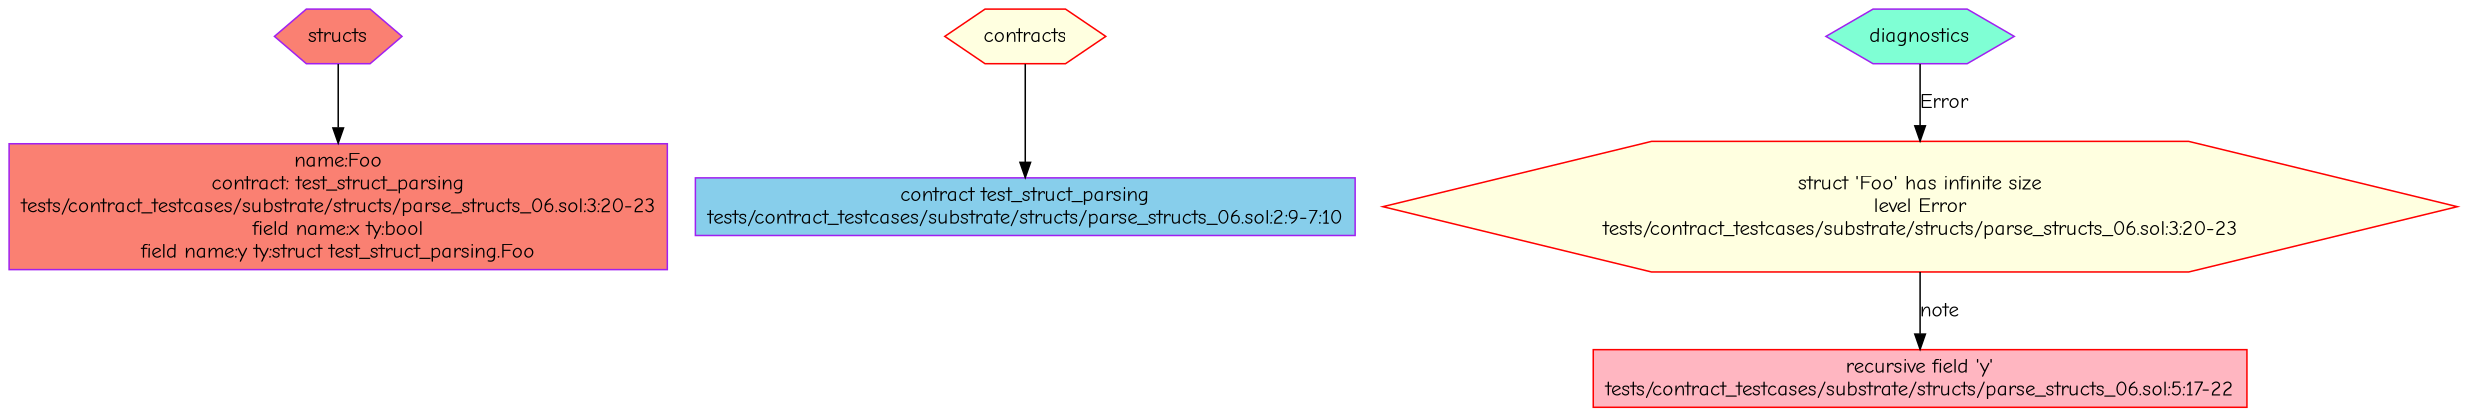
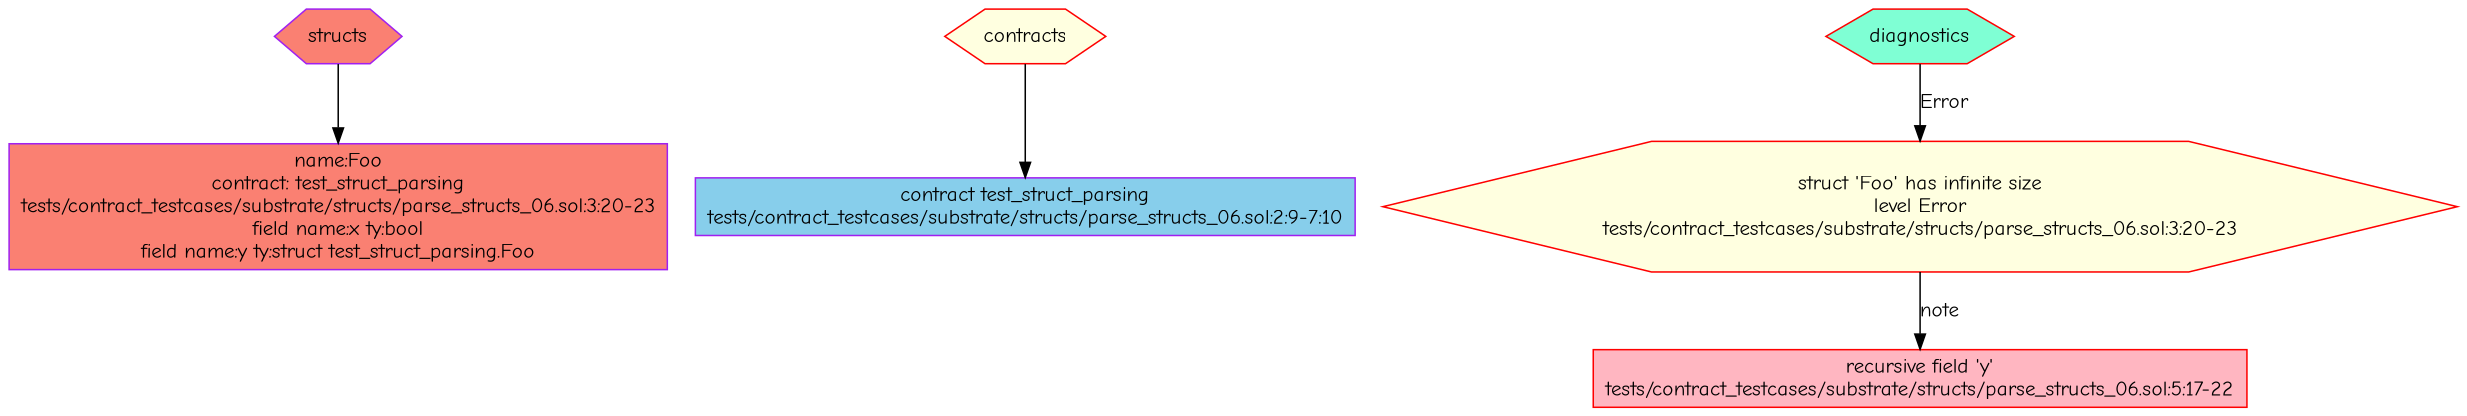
(1920, 36) -> (1920, 36)
